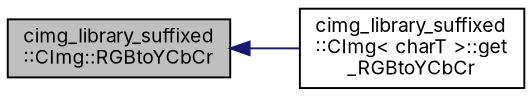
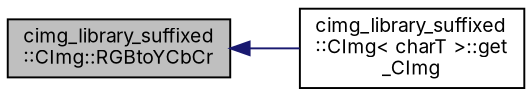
(412, 48) -> (412, 48)
